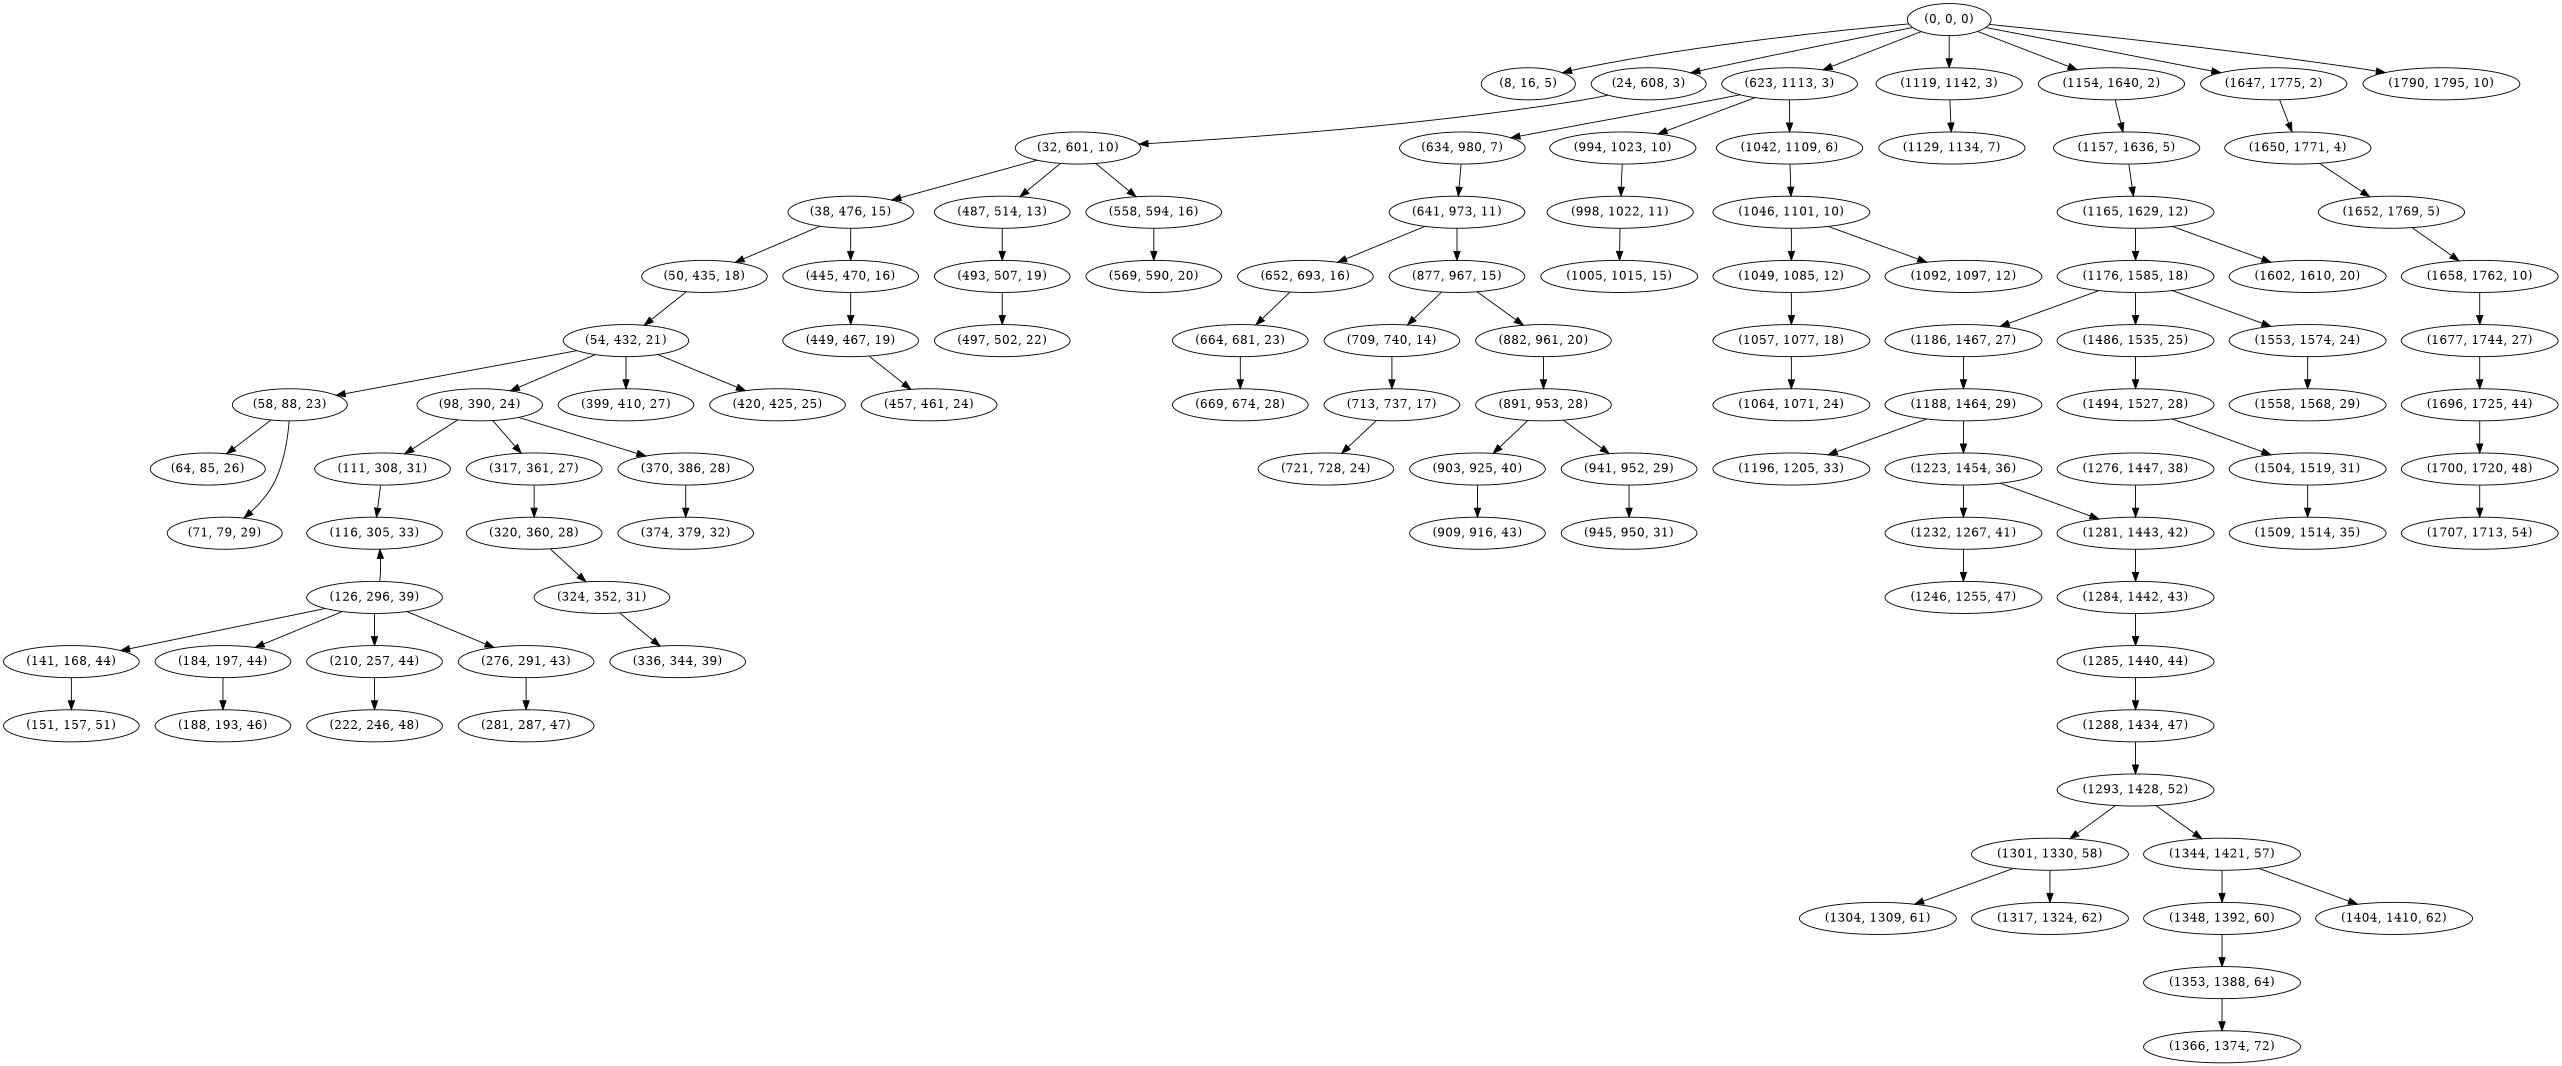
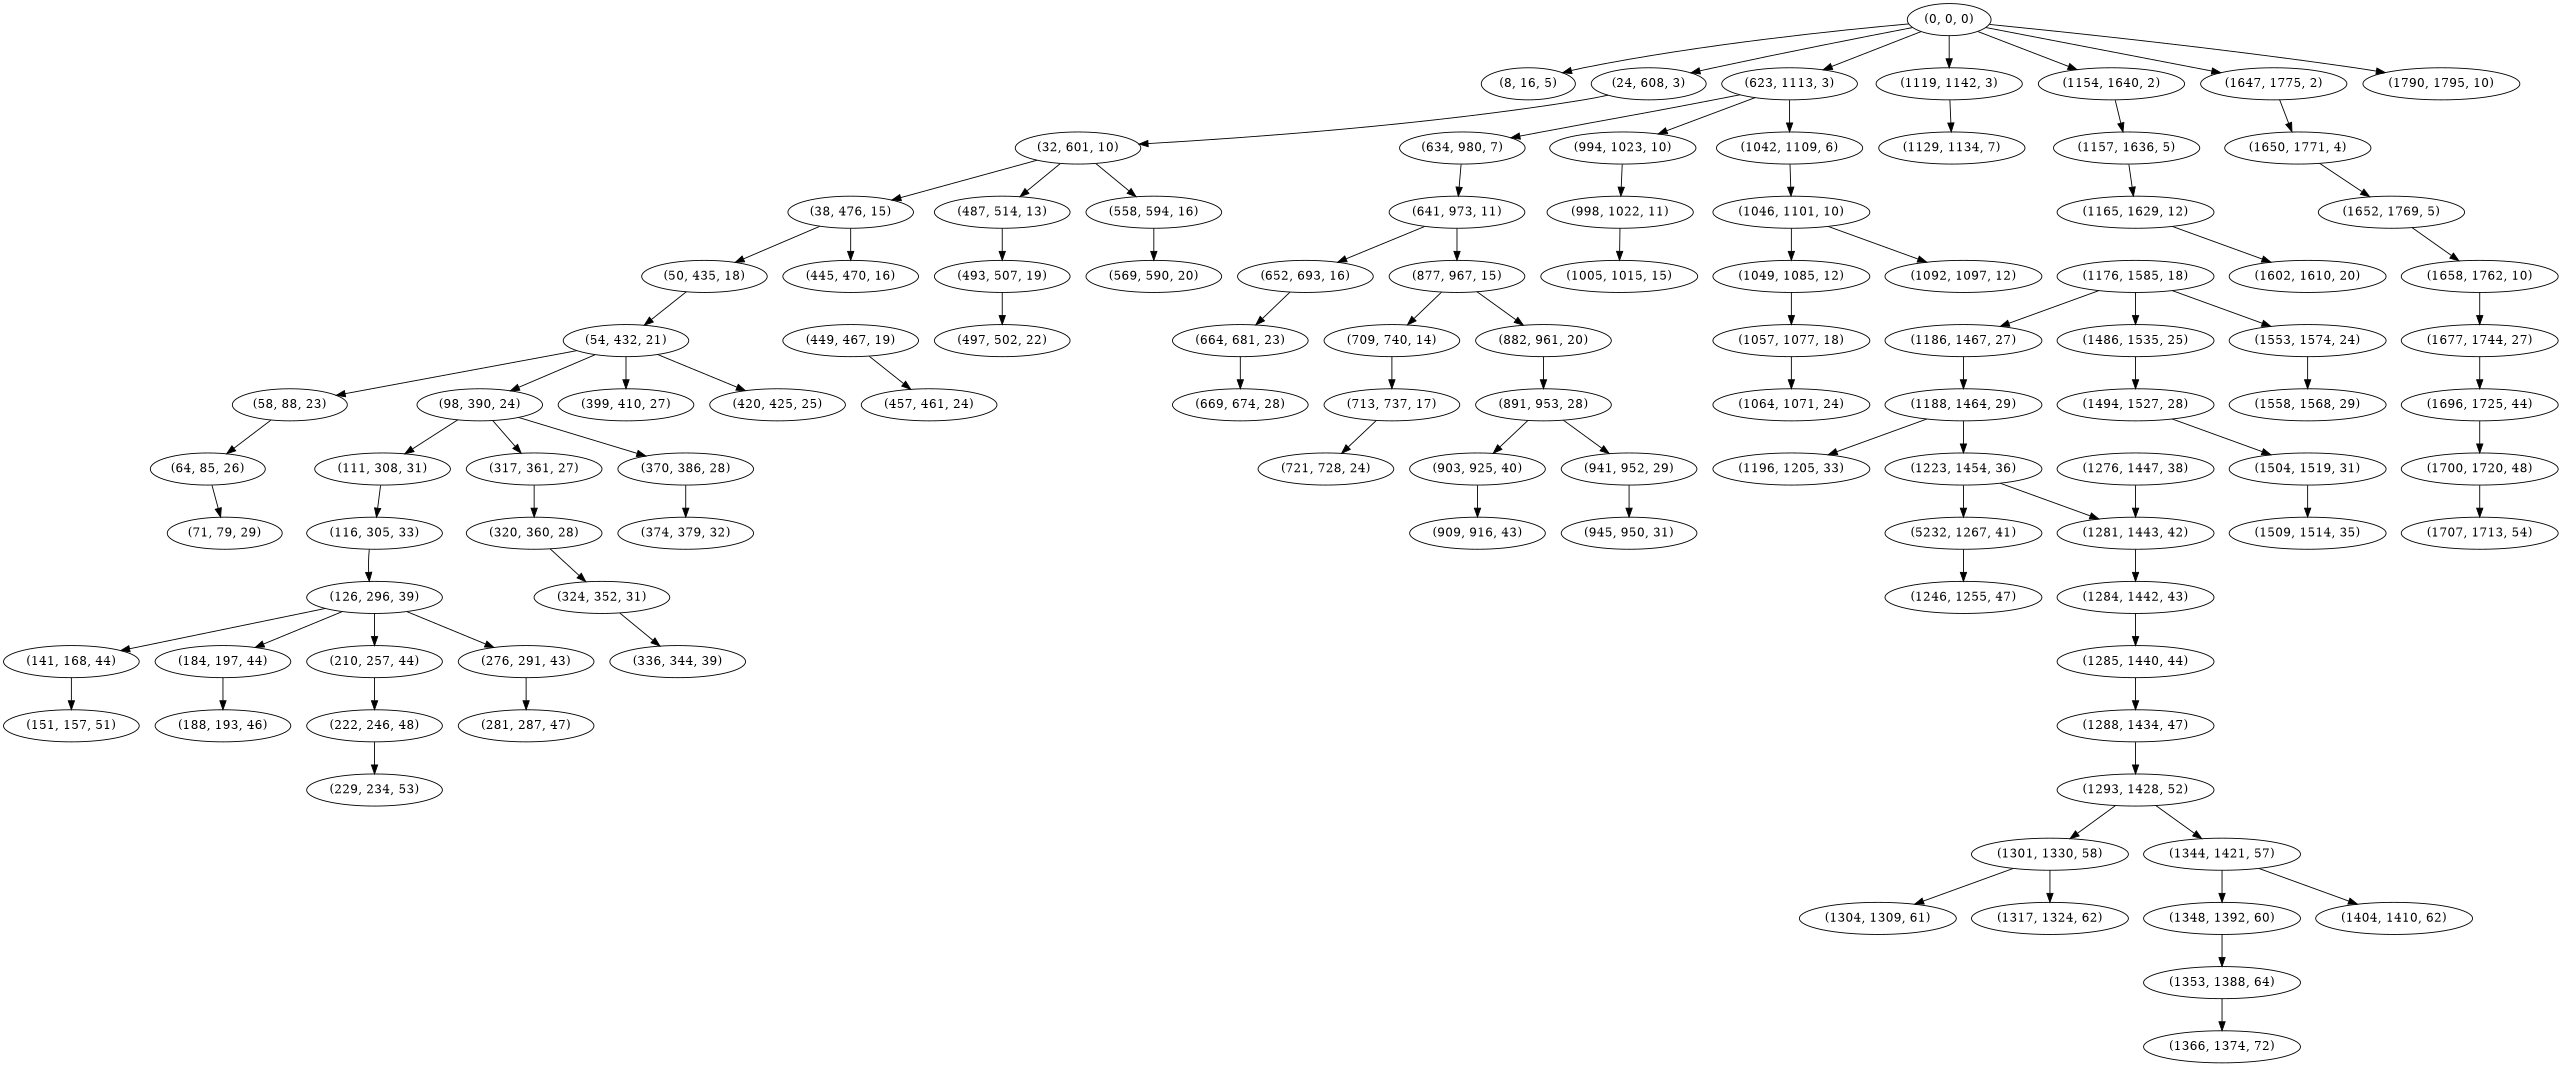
(2136, 240) -> none
(851, 304) -> none
(279, 471) -> (215, 497)
(1963, 533) -> (1963, 533)
(380, 570) -> (369, 561)
none -> (375, 790)
